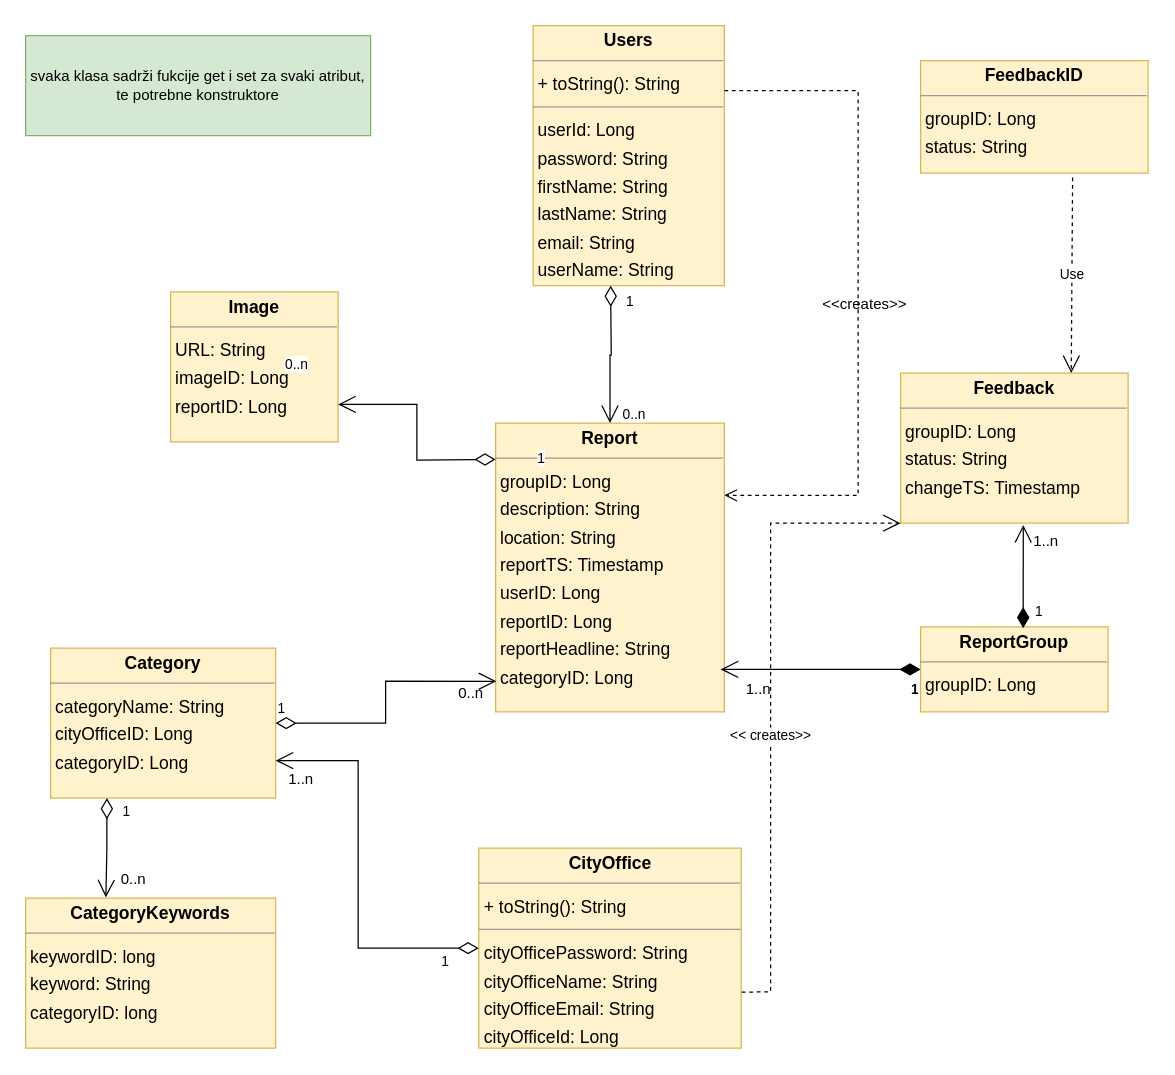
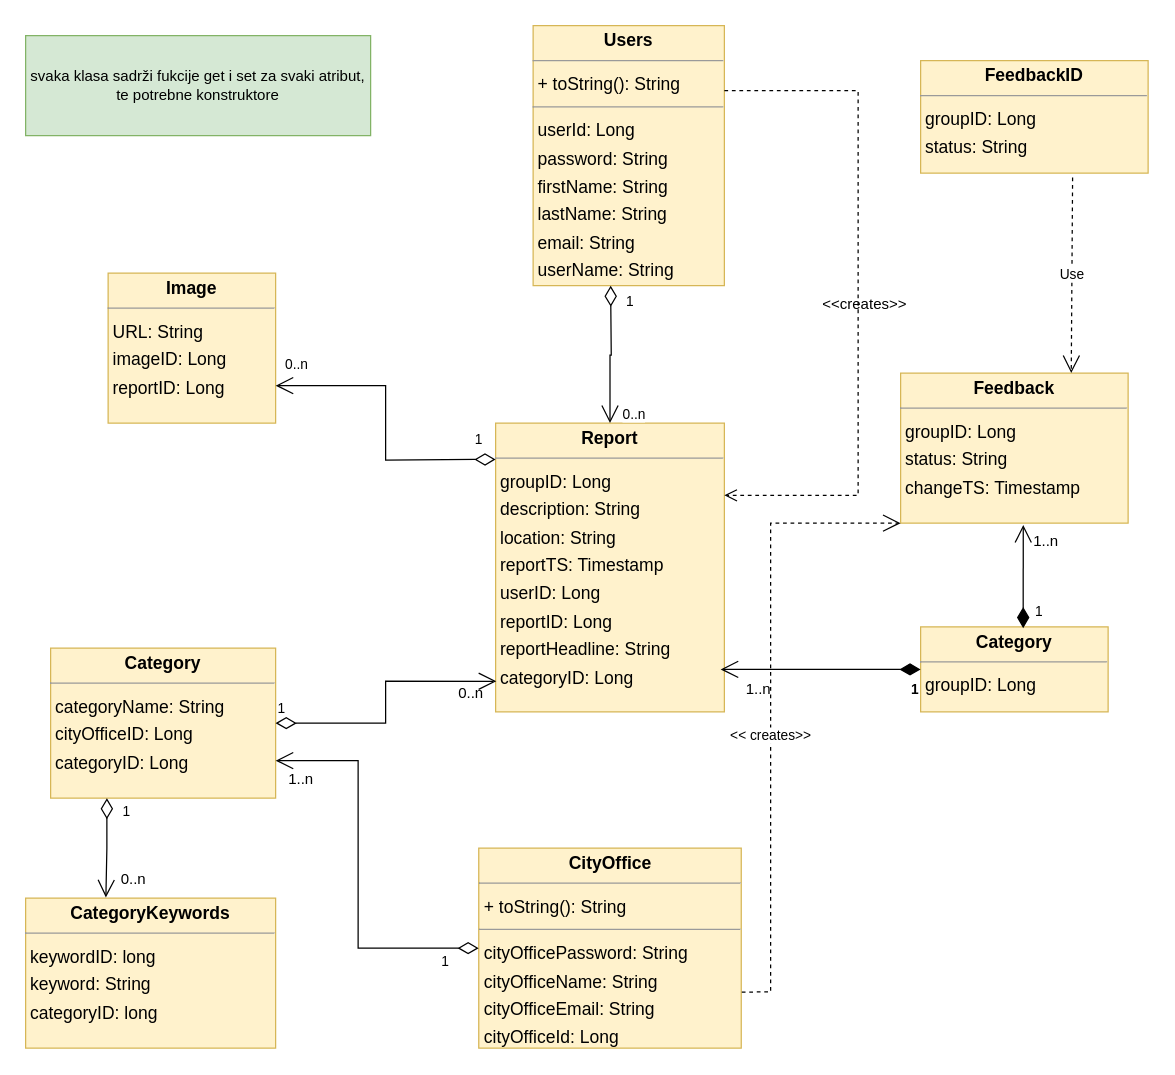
(254, 367) -> (192, 348)
(980, 648) -> (980, 648)
